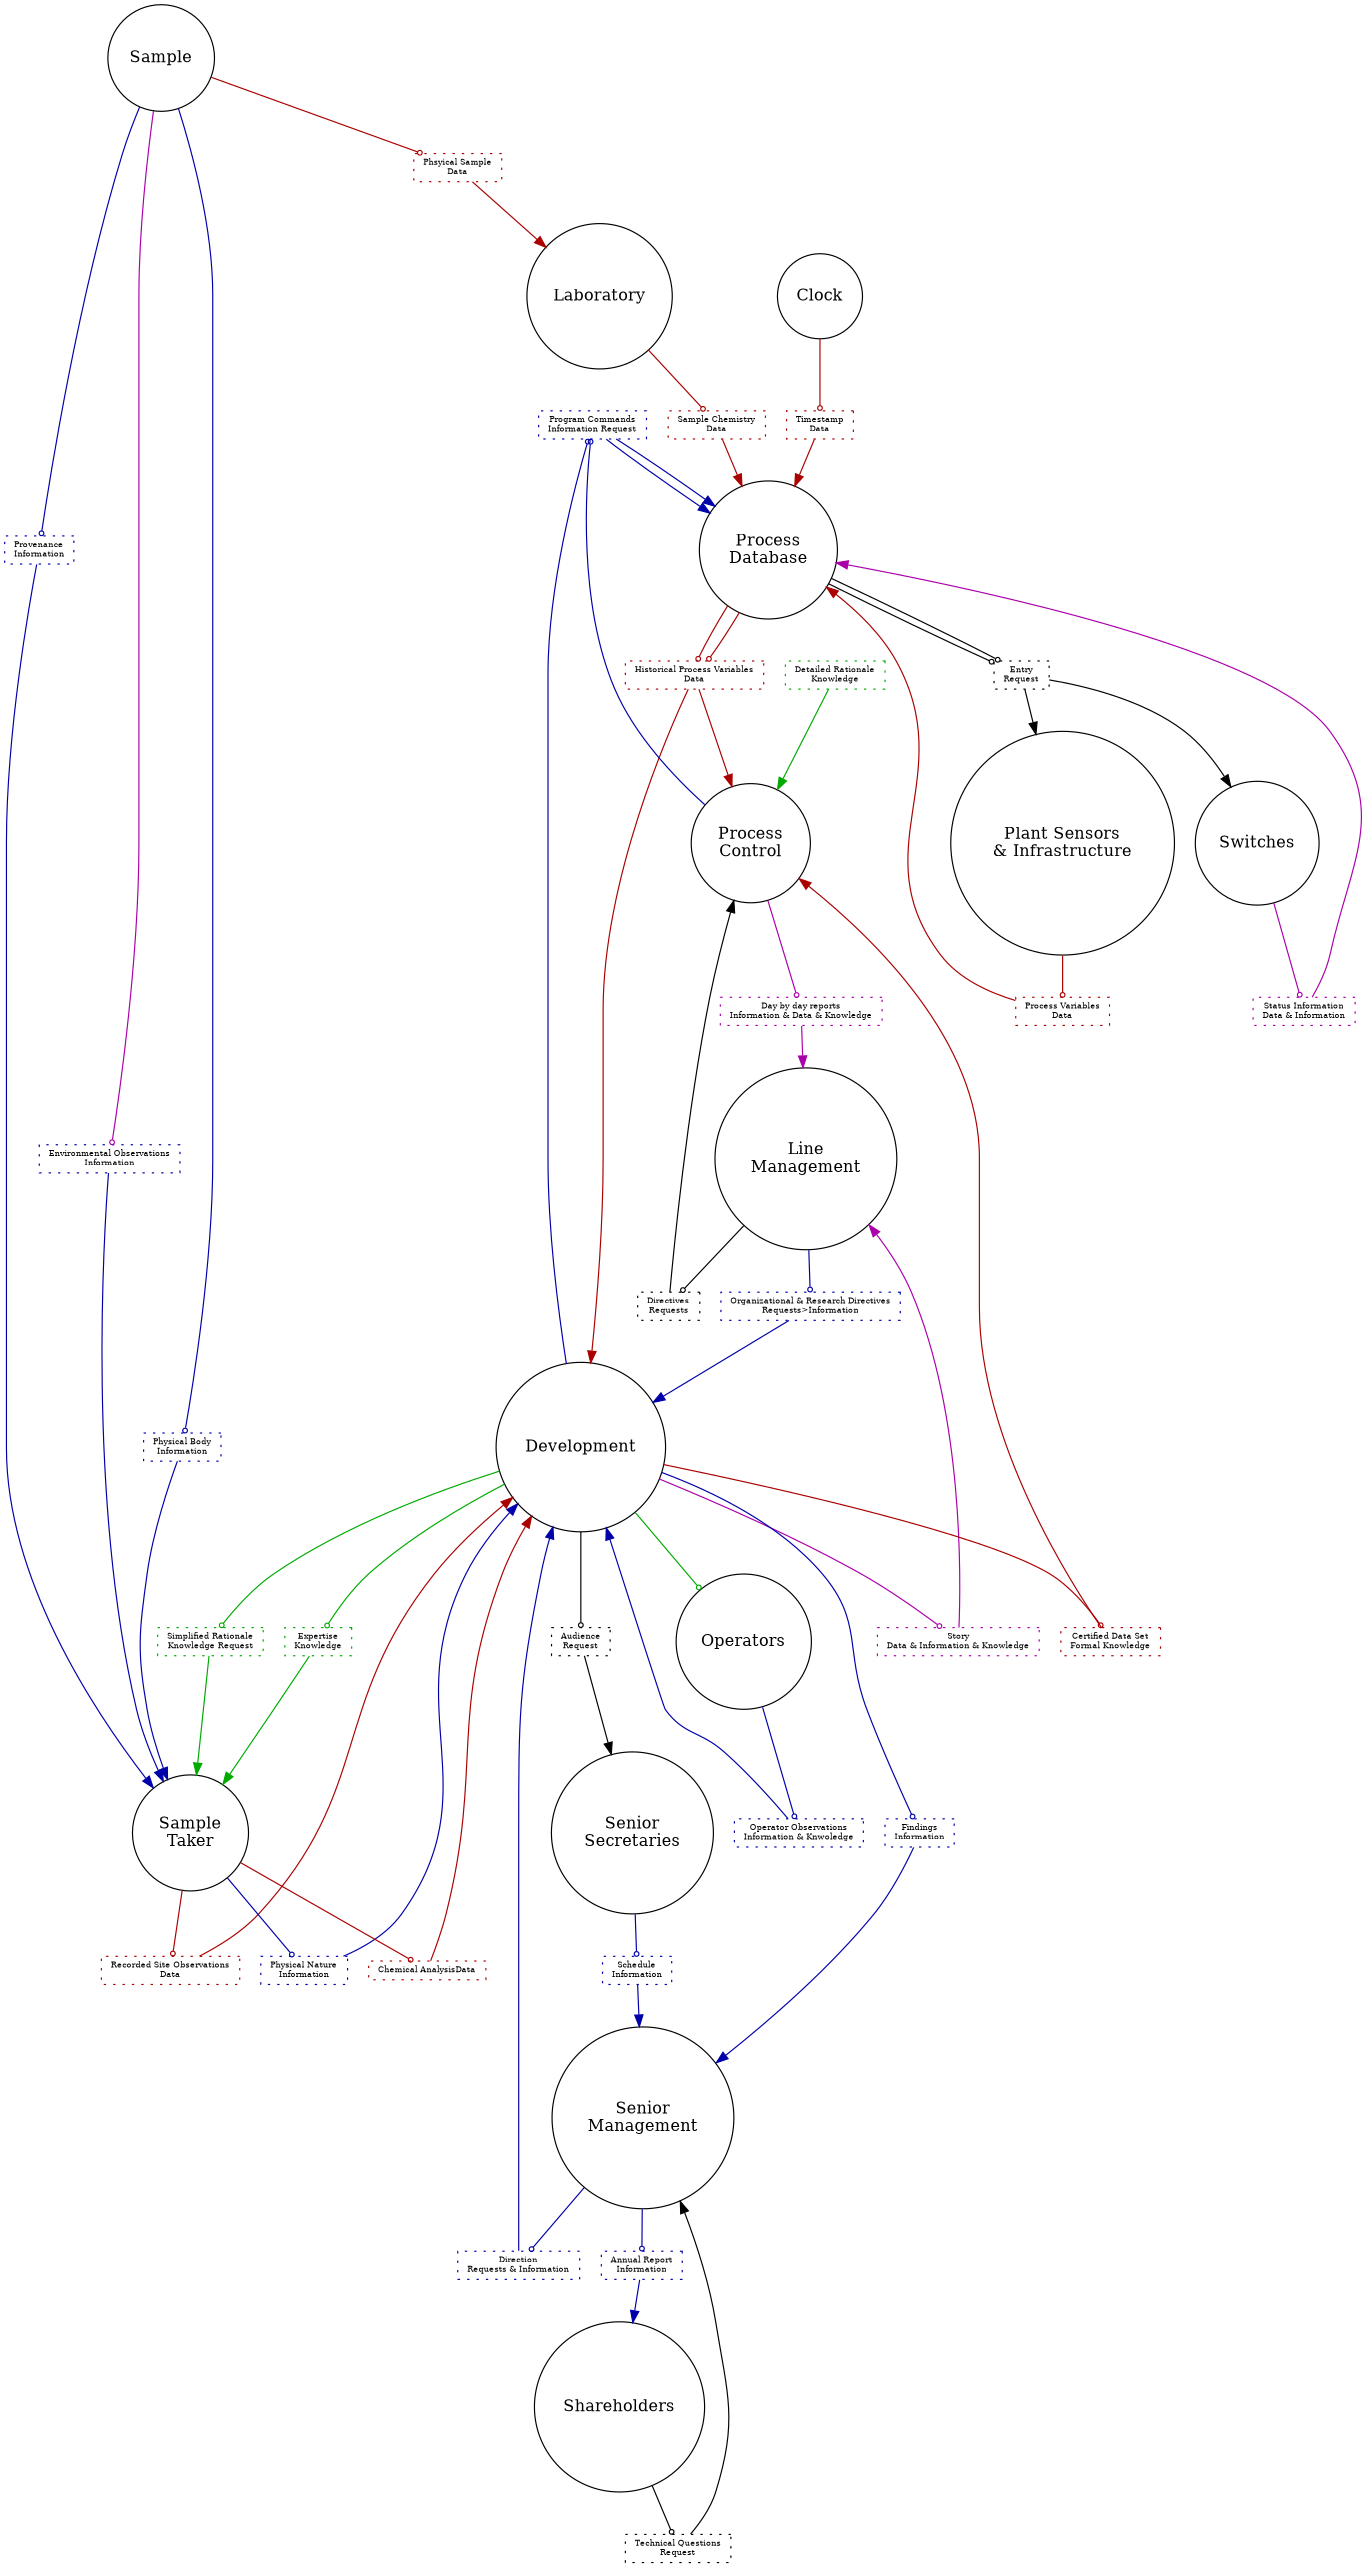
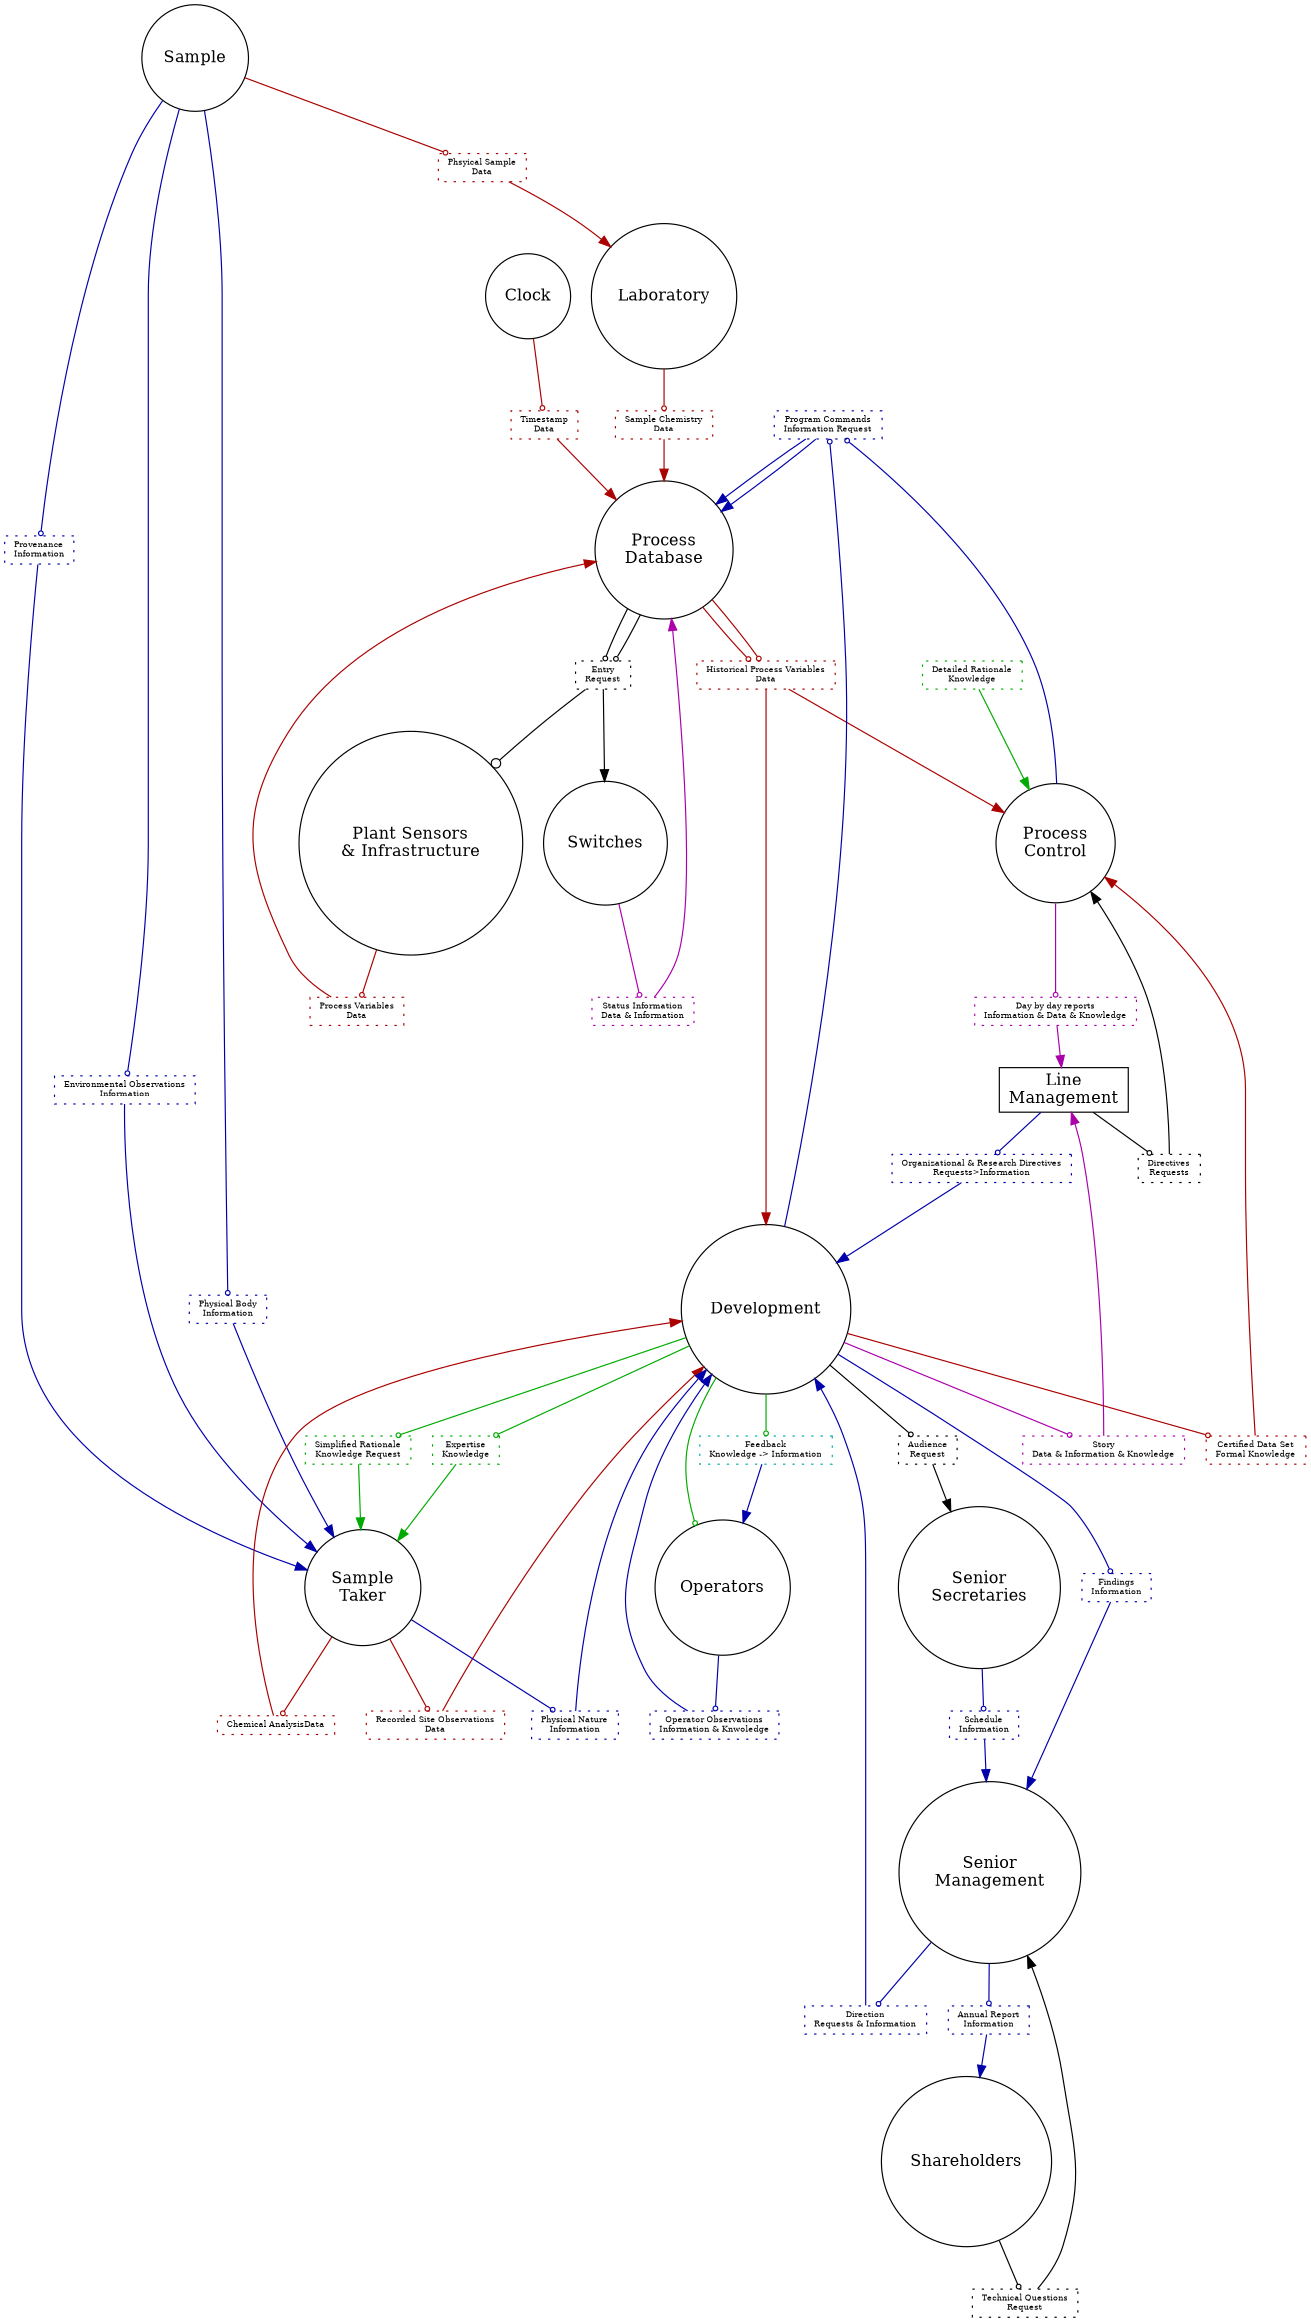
(139, 626) -> (148, 589)
(1029, 706) -> (542, 724)
(806, 1159) -> (1064, 1090)
none -> (766, 1450)
